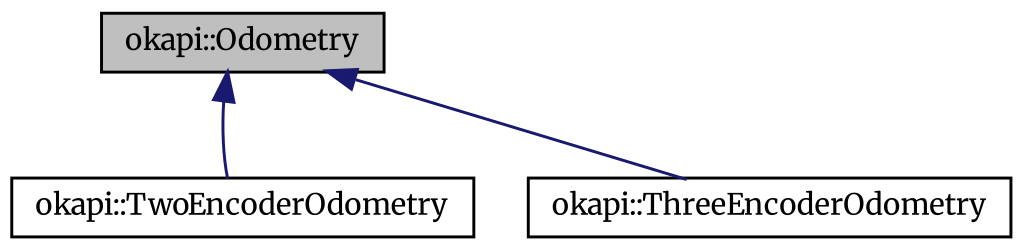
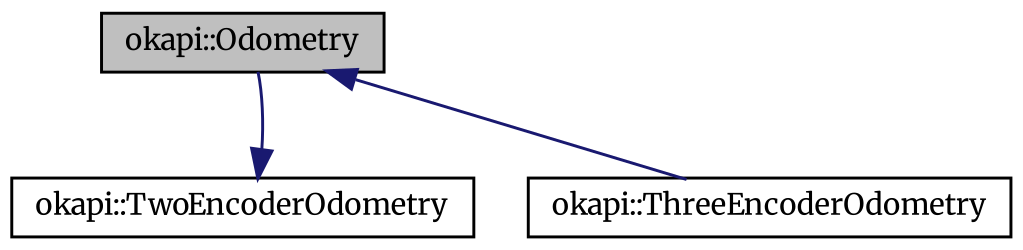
(223, 140) -> (262, 111)
